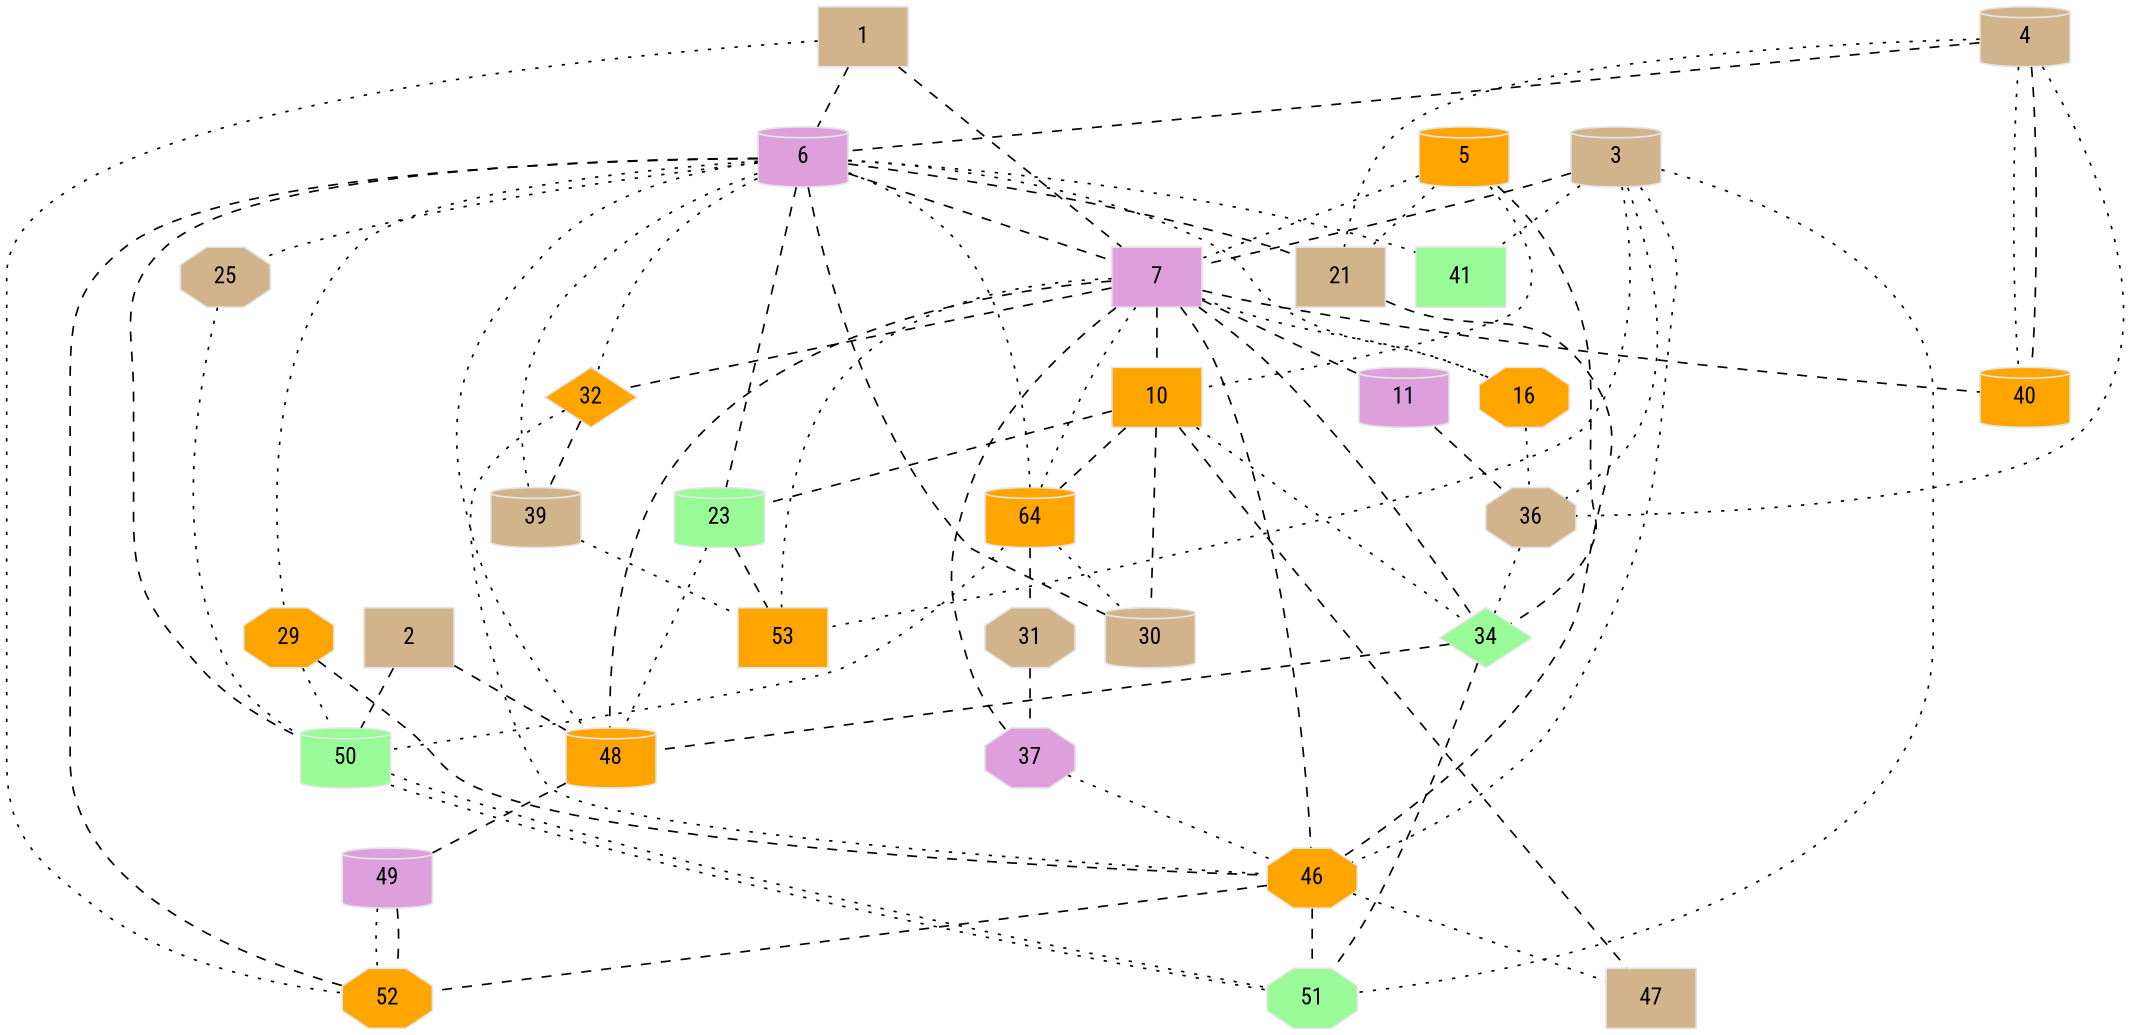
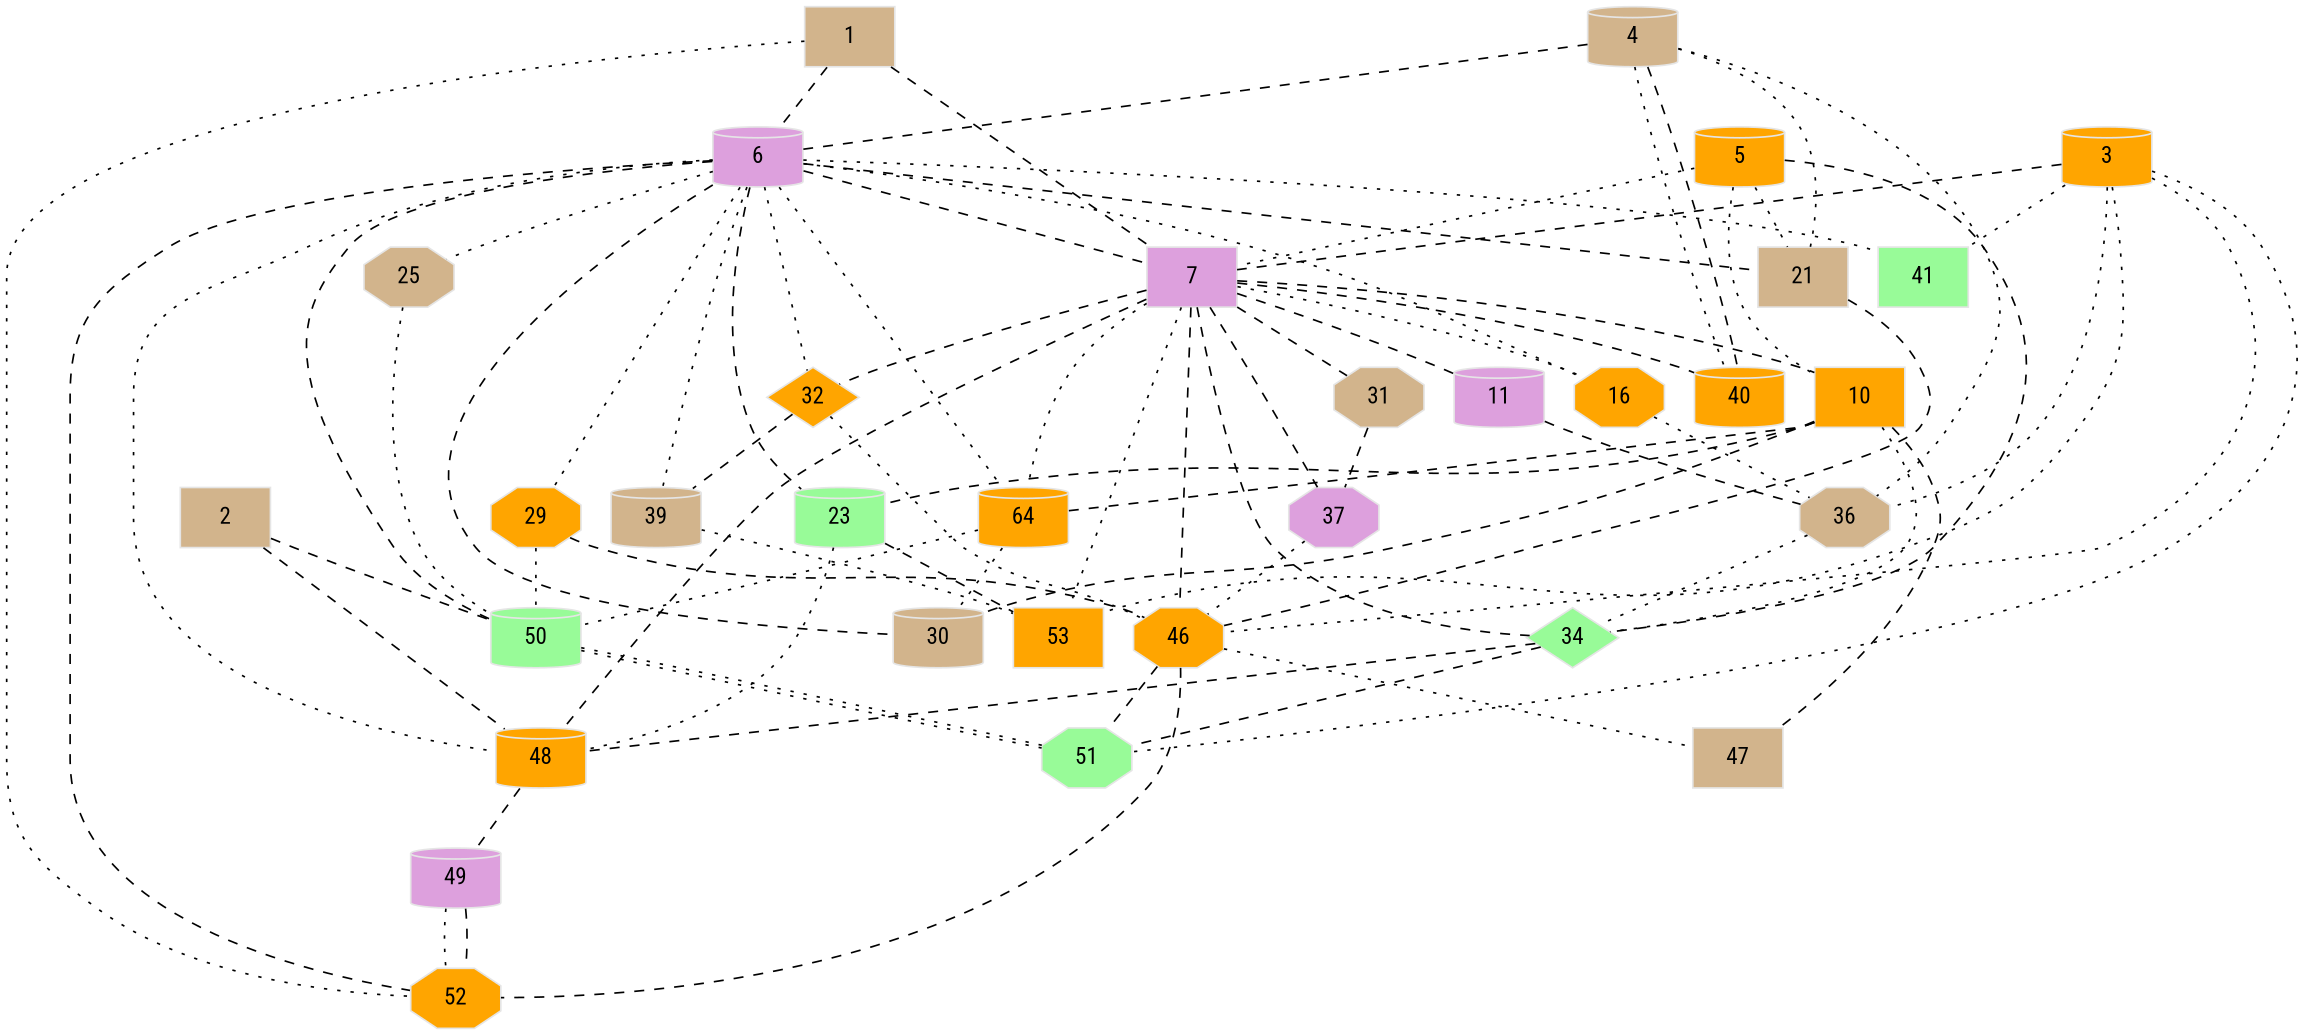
(1616, 157) -> (2107, 157)
(1030, 566) -> (1292, 341)
